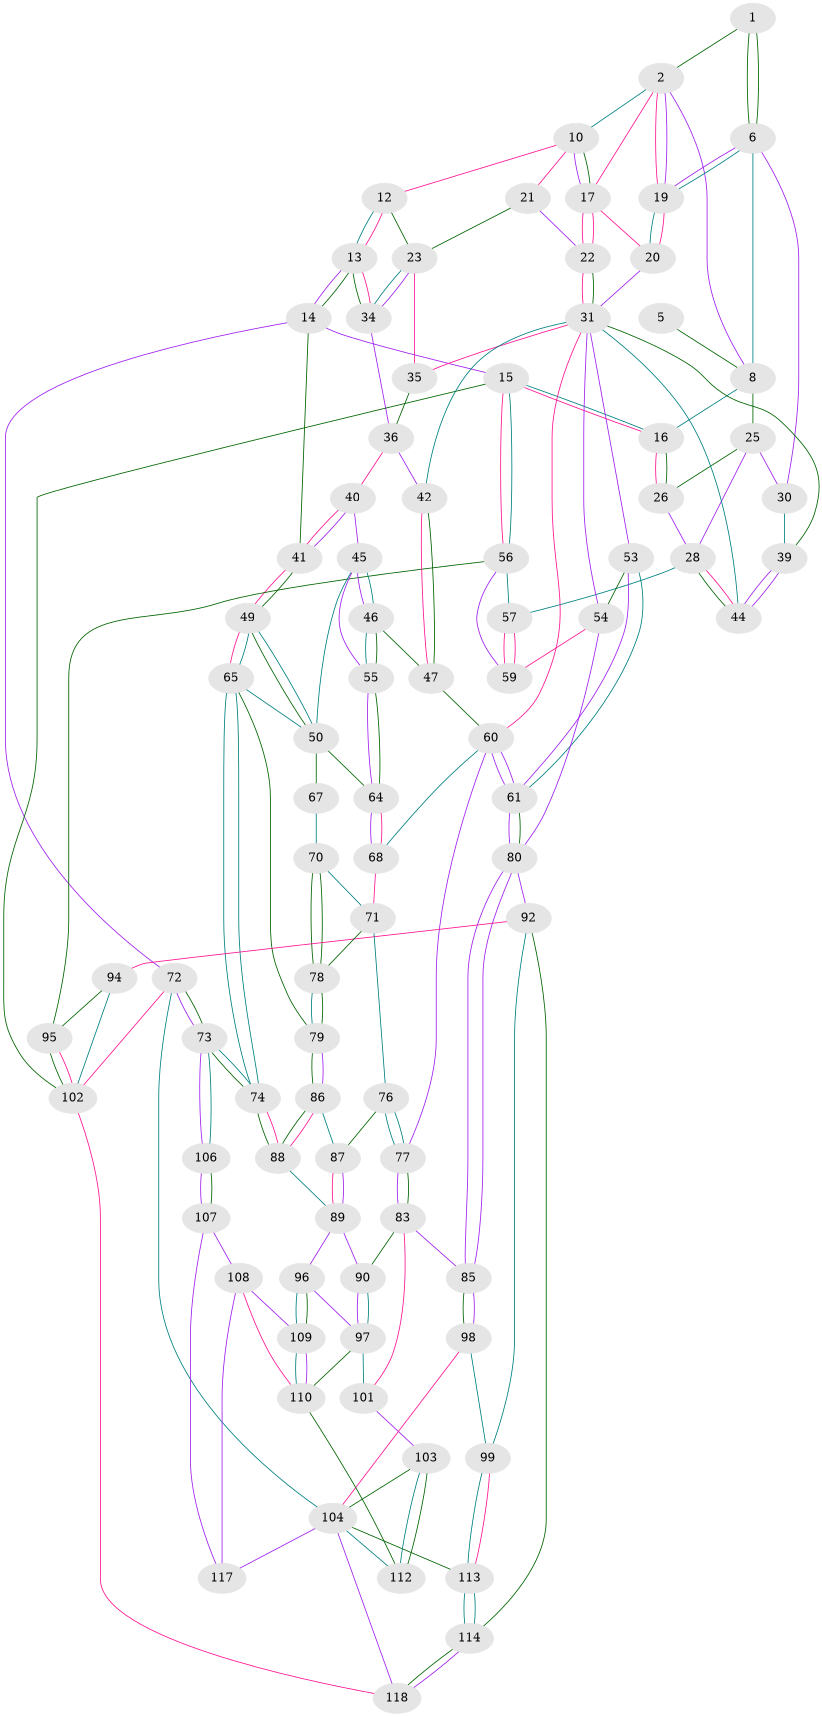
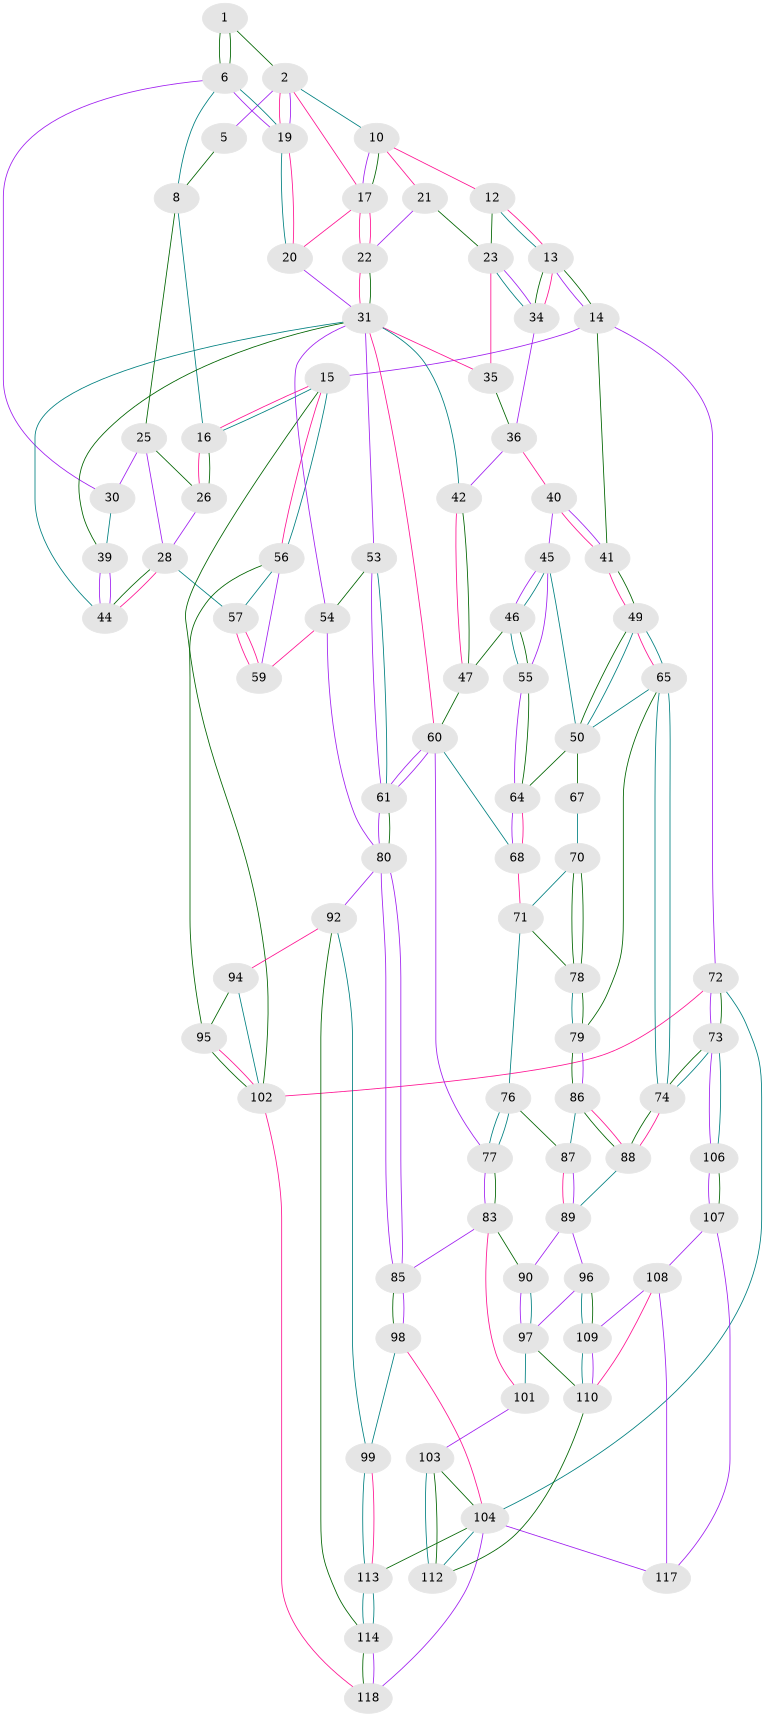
(707, 228) -> (248, 114)
